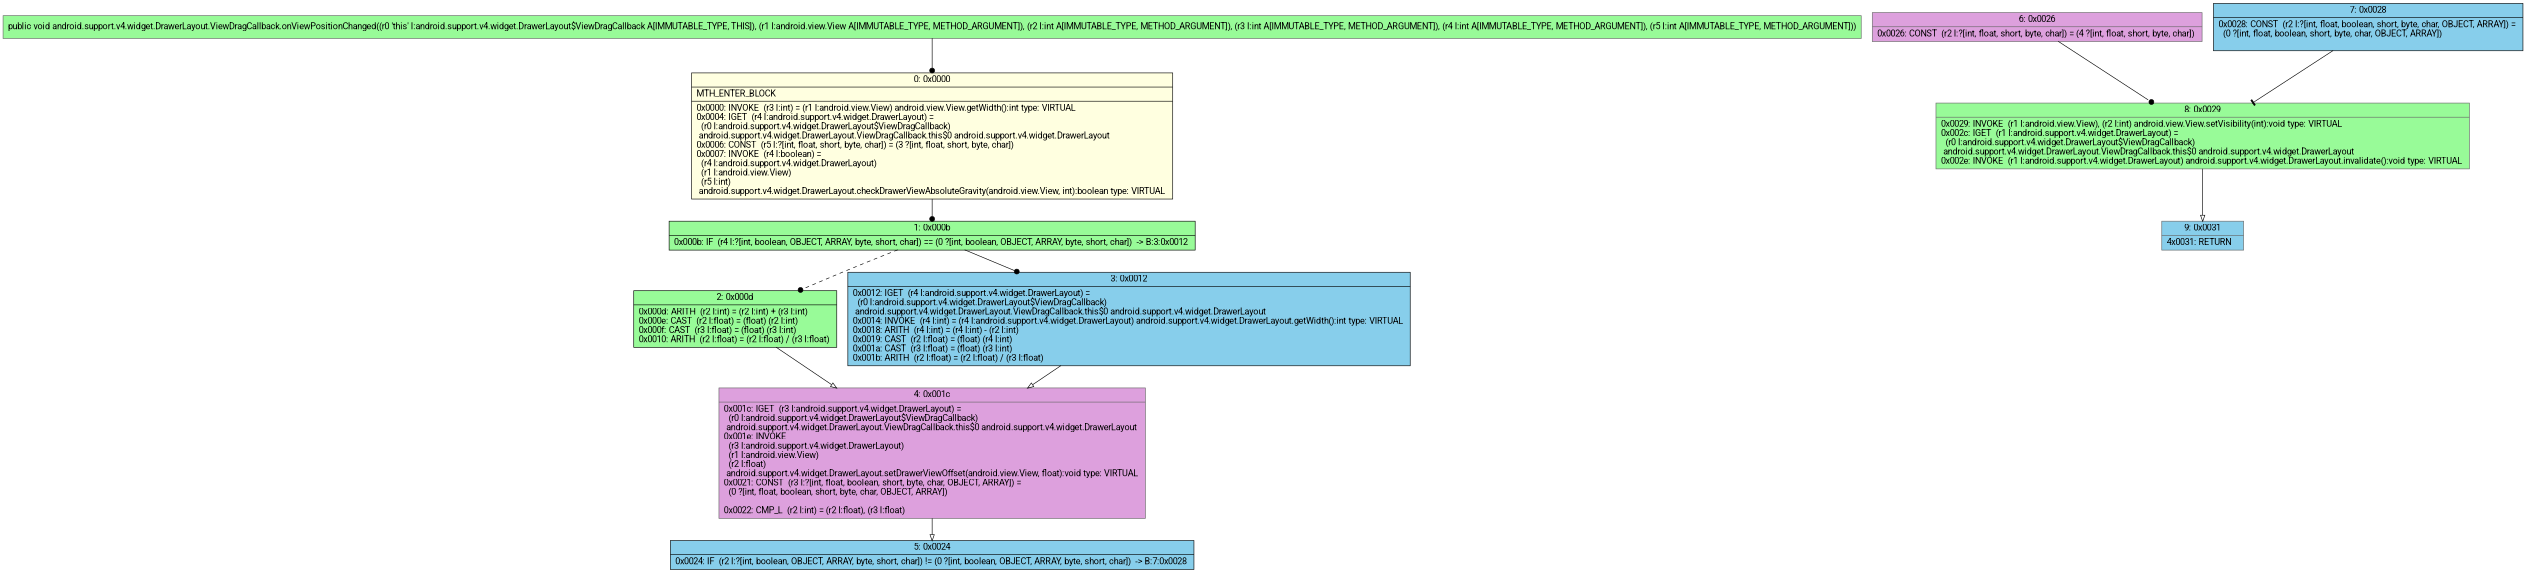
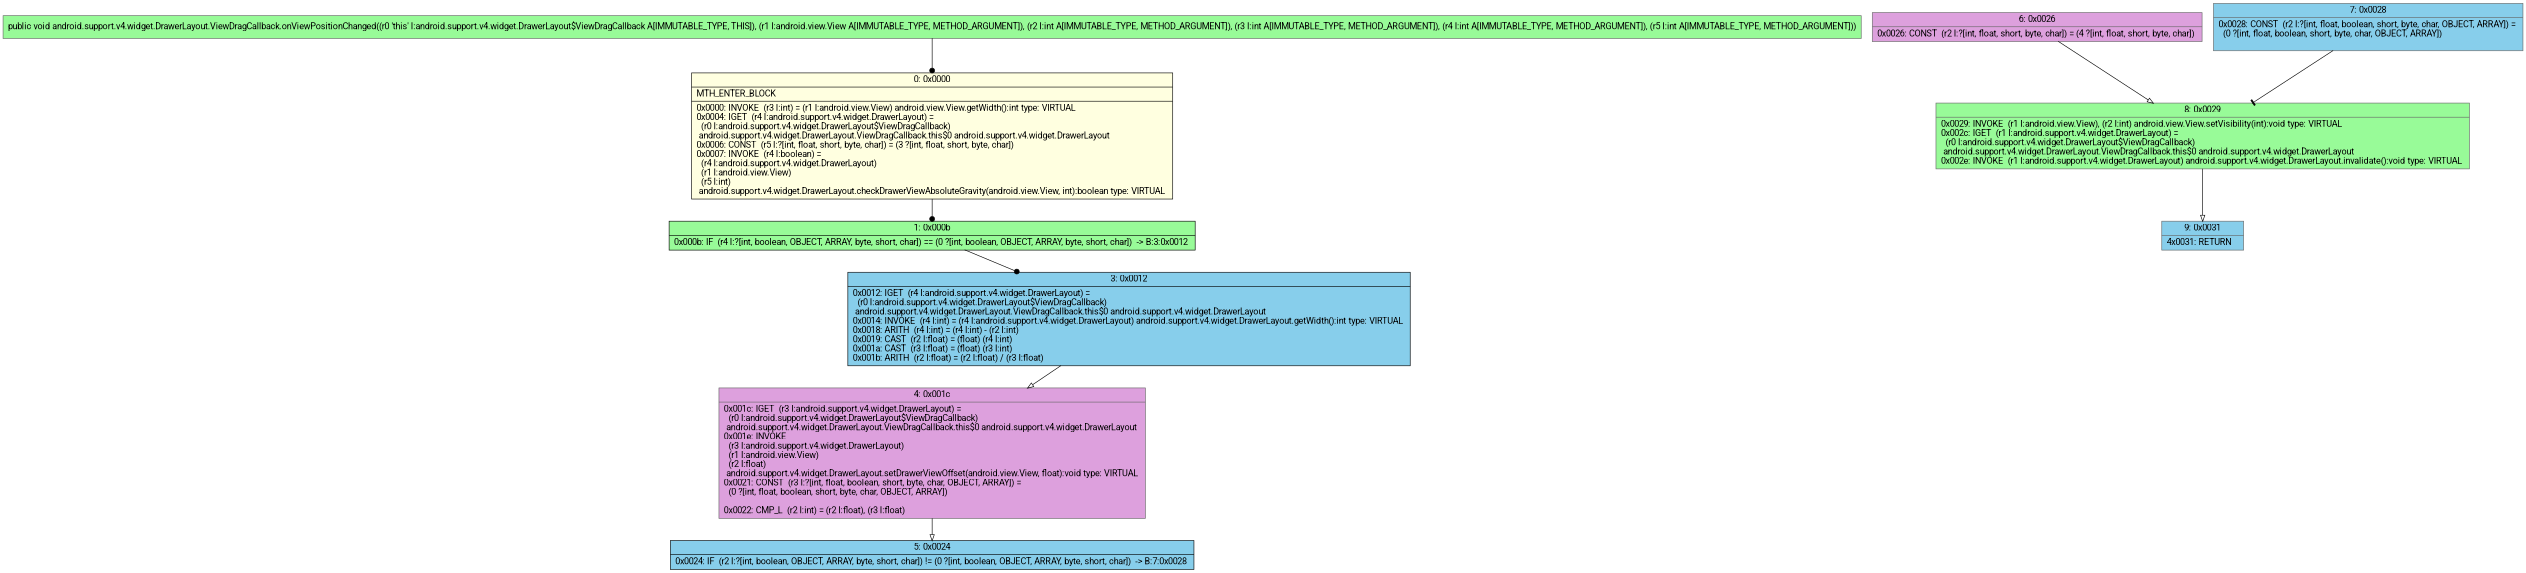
(2368, 27) -> (2368, 27)
(2103, 71) -> (2103, 71)
(735, 319) -> none
